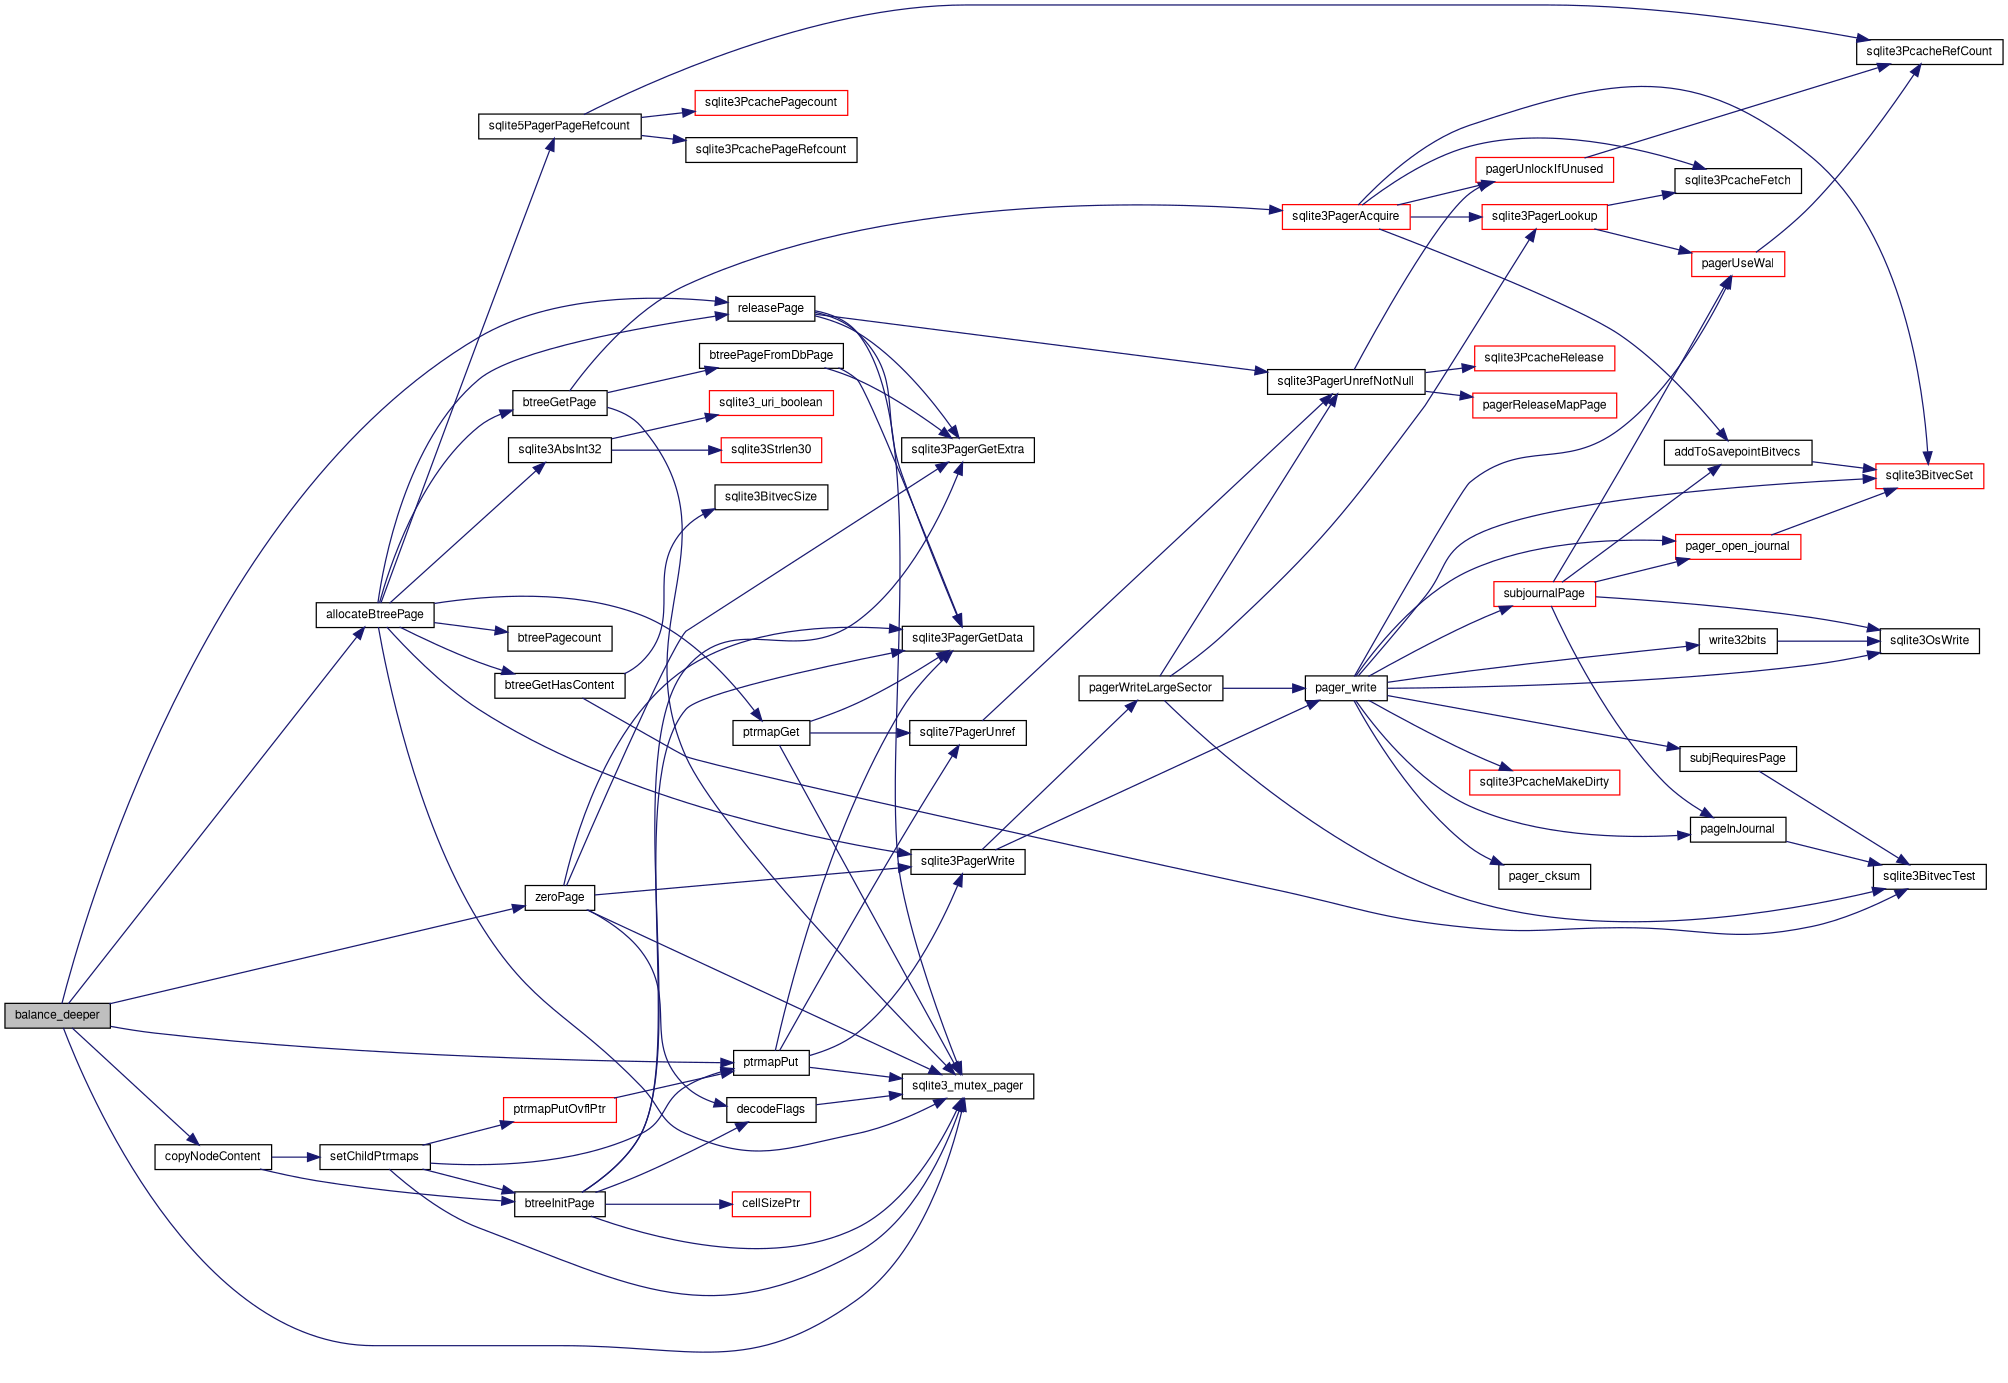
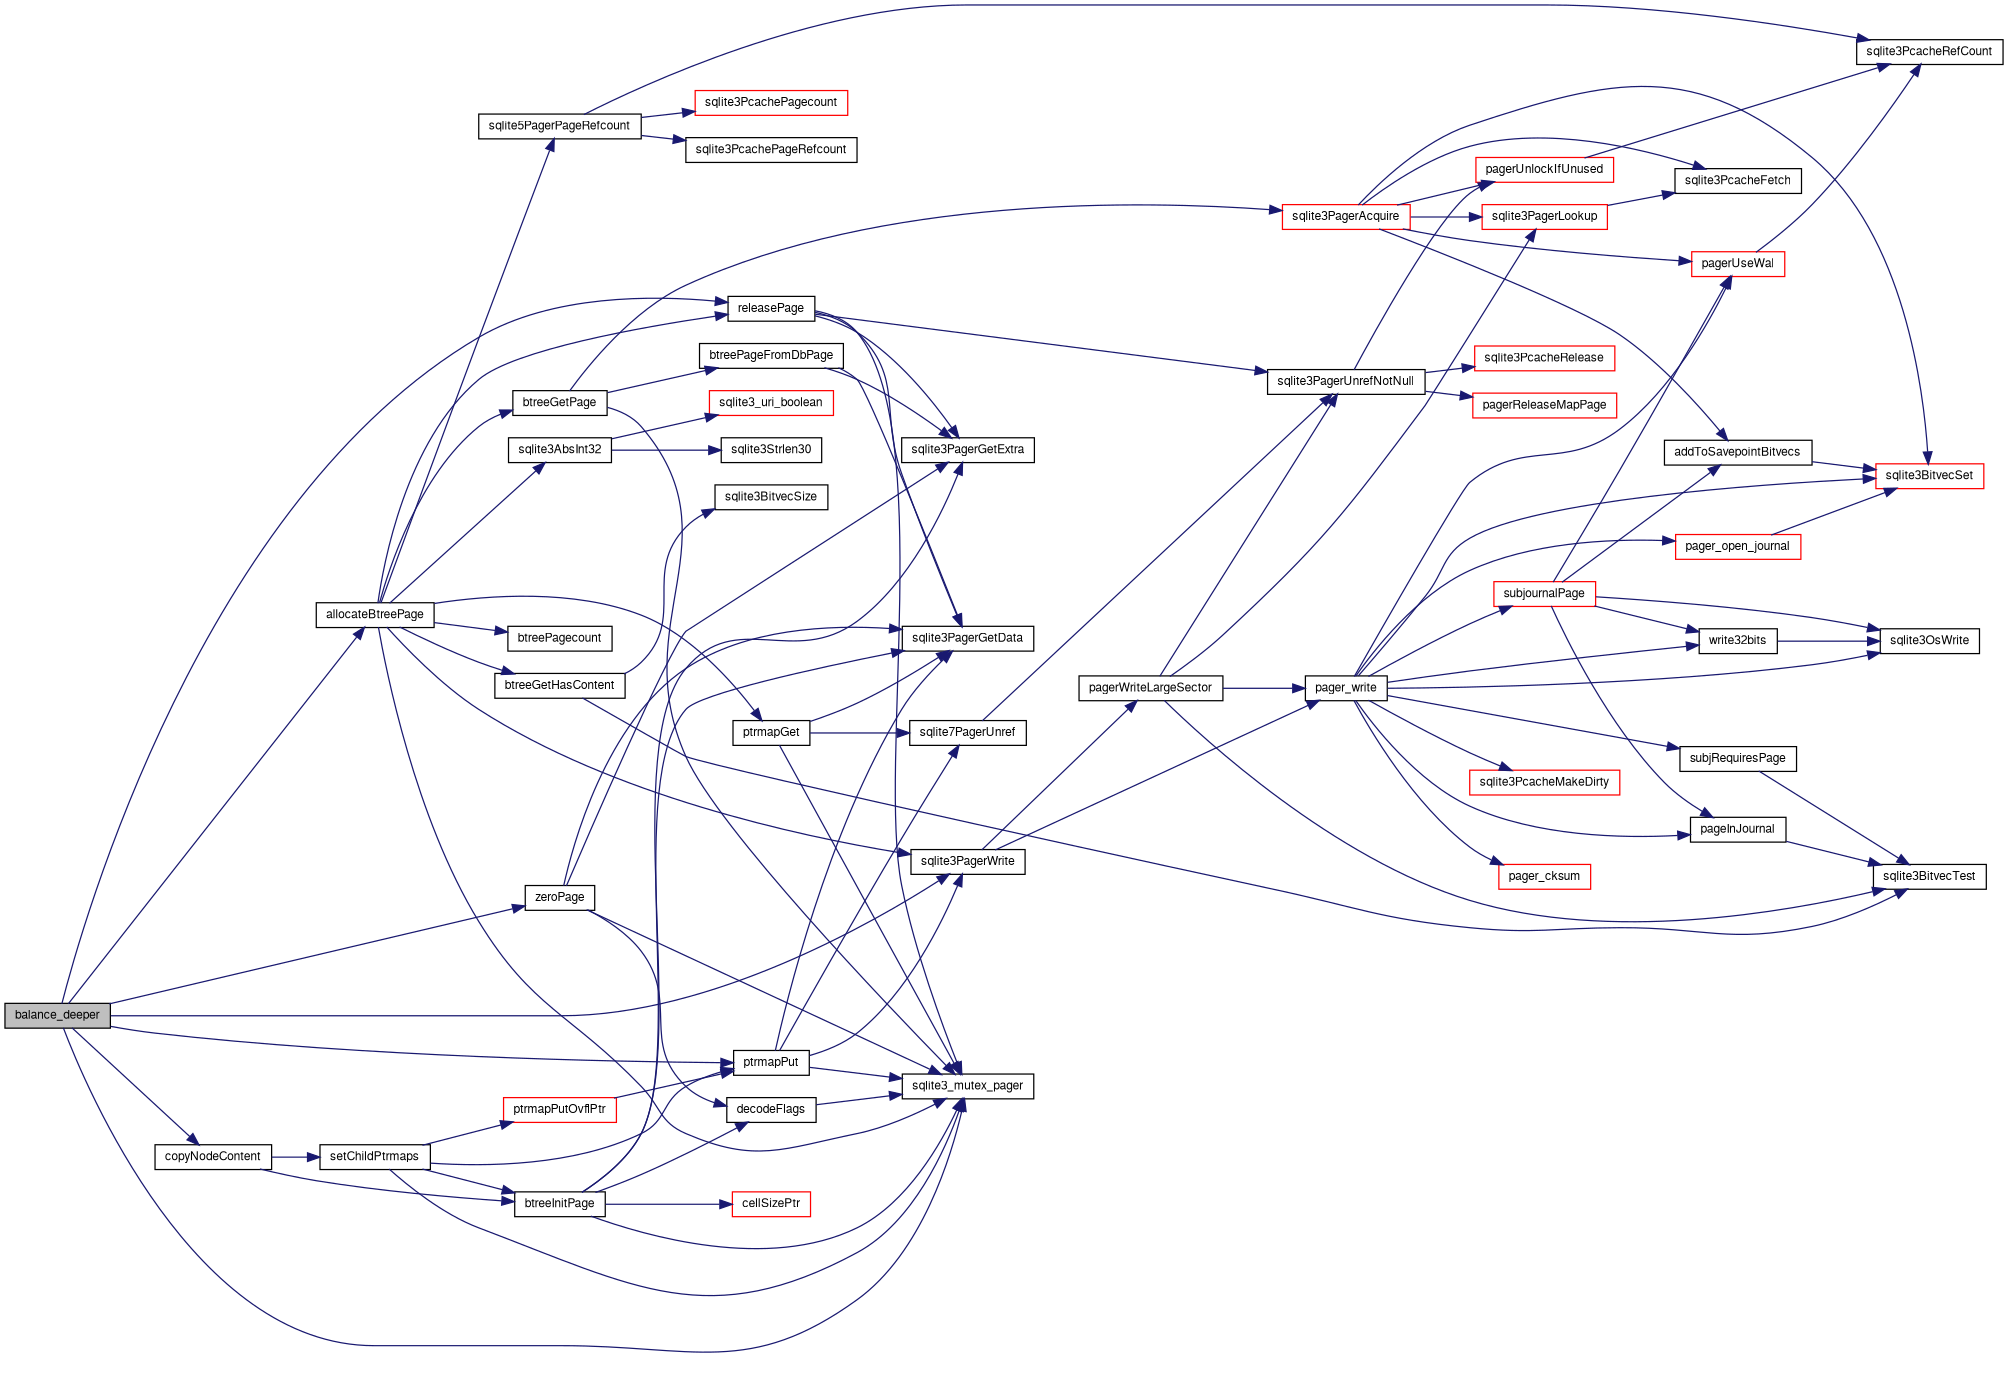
(1637, 239) -> (1540, 249)
(771, 450) -> (771, 450)
(1636, 572) -> (1641, 617)
(1545, 877) -> (1545, 877)
(747, 881) -> (539, 1016)
